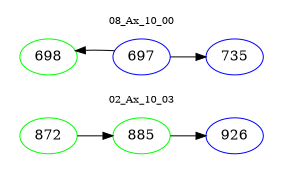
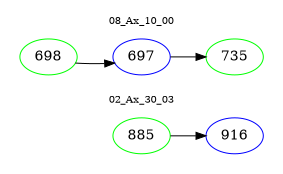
(100, 50) -> (90, 64)
(235, 57) -> (235, 57)
(142, 100) -> (142, 100)
(49, 136) -> none
(235, 136) -> (235, 136)
